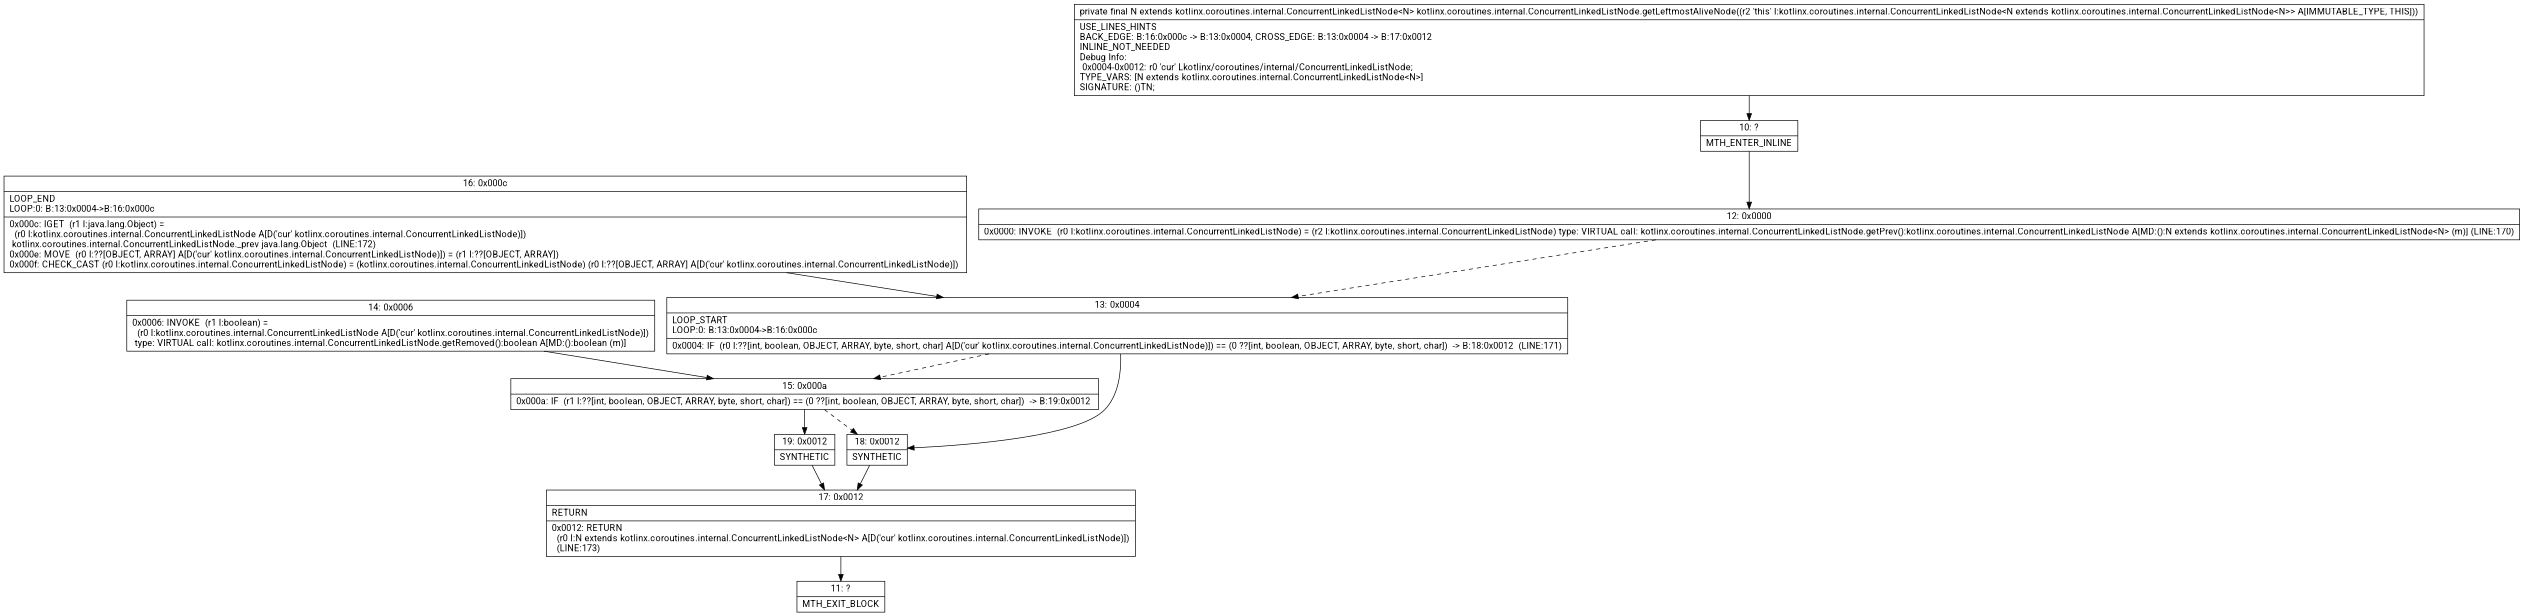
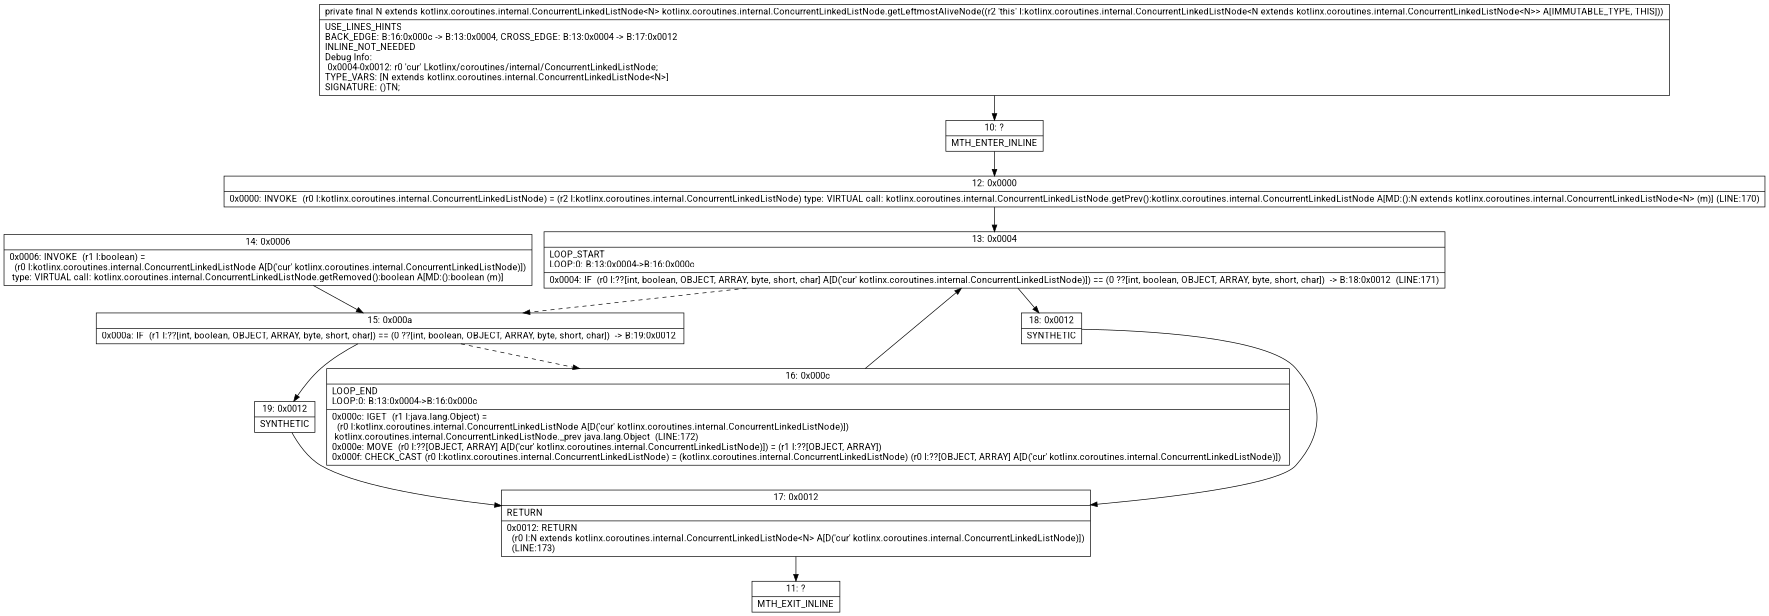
(1477, 268) -> (995, 216)
(838, 420) -> (517, 356)
(841, 604) -> (796, 604)
